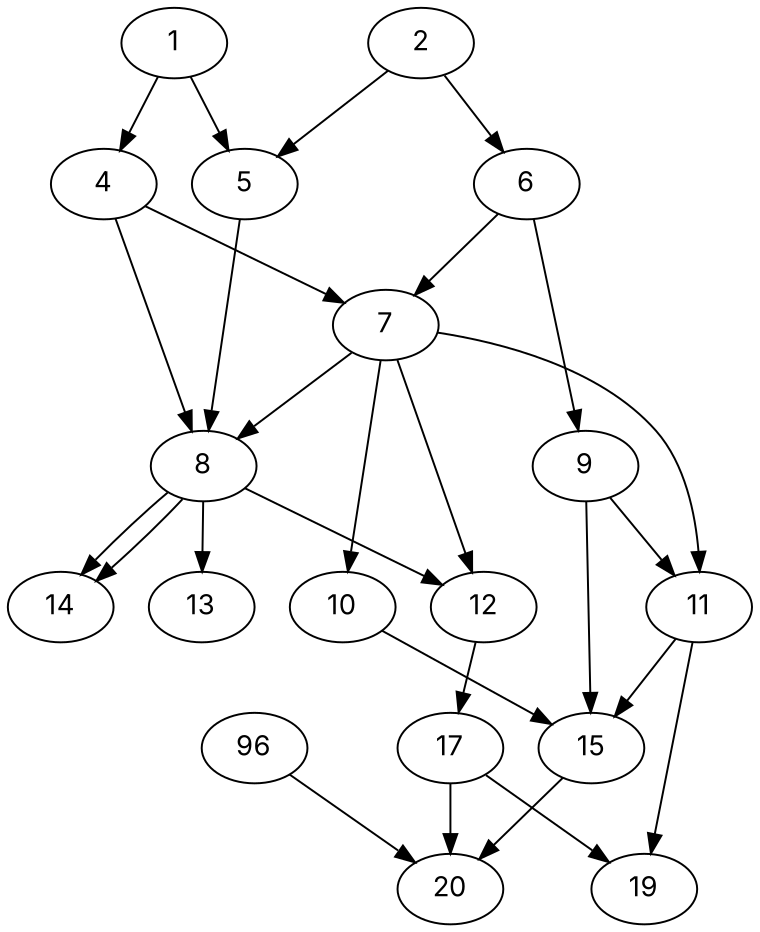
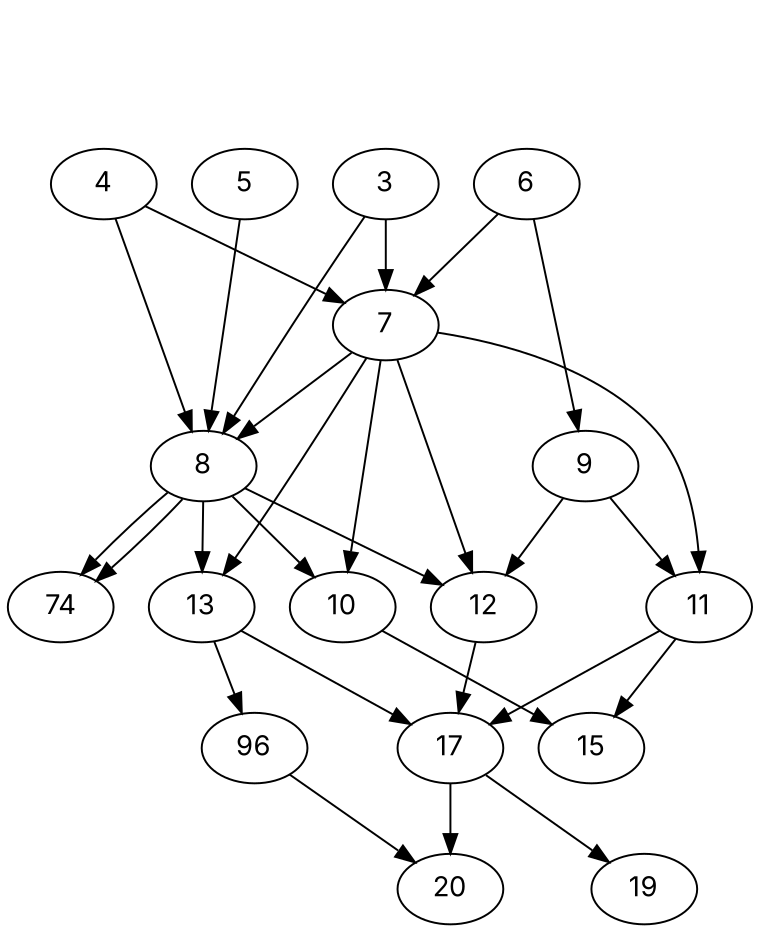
(174, 43) -> none
(421, 43) -> none
none -> (386, 184)
none -> (302, 459)
none -> (269, 533)
(588, 597) -> (540, 529)
(61, 607) -> (61, 607)
none -> (224, 668)
none -> (317, 673)
(674, 738) -> (584, 673)
(523, 817) -> none
